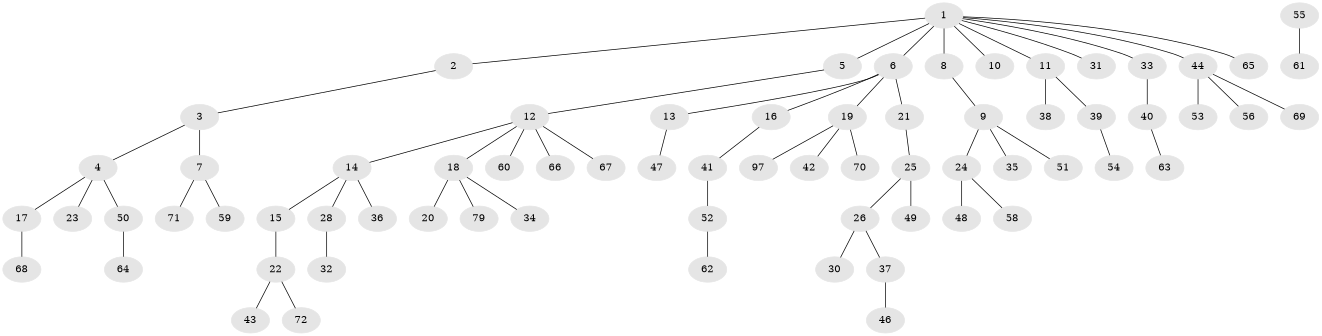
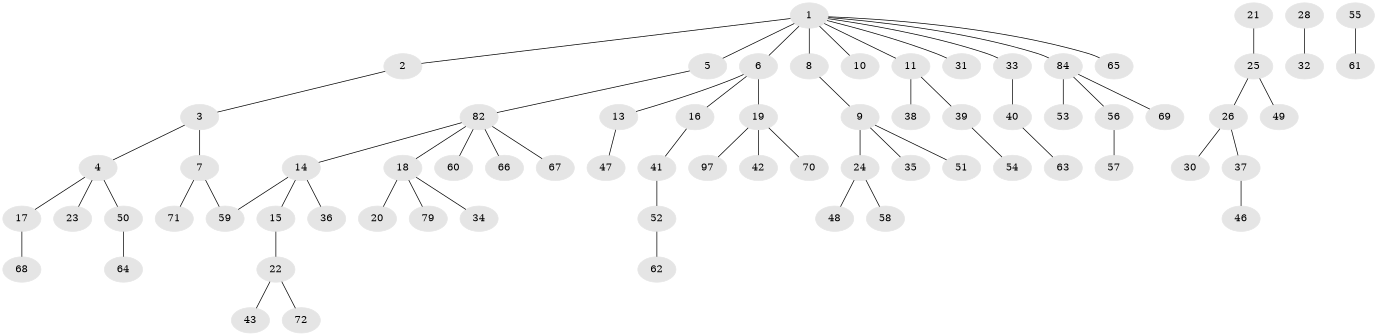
(1198, 66) -> (1063, 66)
(899, 92) -> none
(530, 117) -> (479, 117)
none -> (1114, 168)
(339, 193) -> (263, 193)
